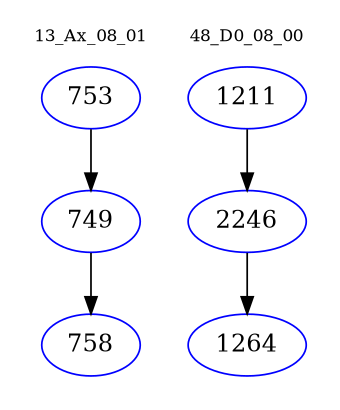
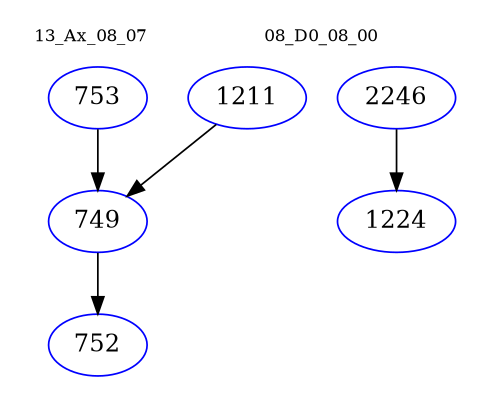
(91, 37) -> (91, 37)
(247, 37) -> (322, 37)
(247, 151) -> (186, 149)
(91, 345) -> (98, 345)
(247, 345) -> (397, 221)
